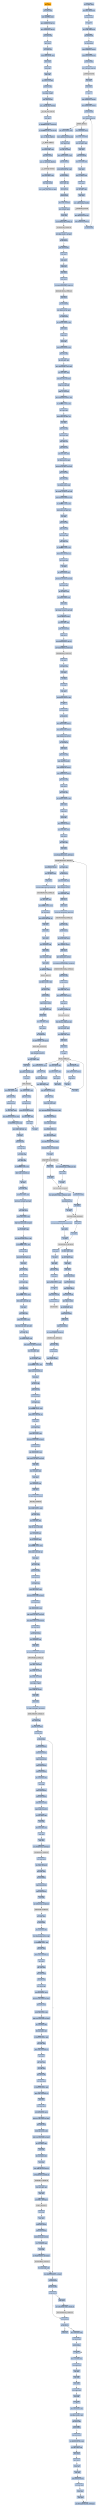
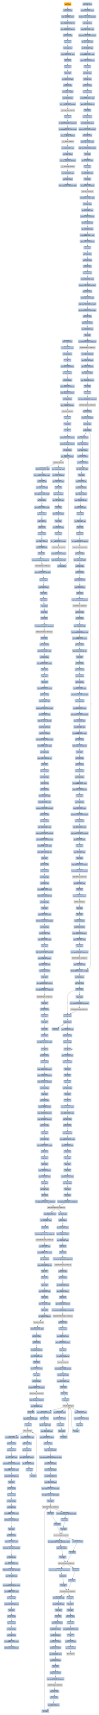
(24, 1307) -> none
